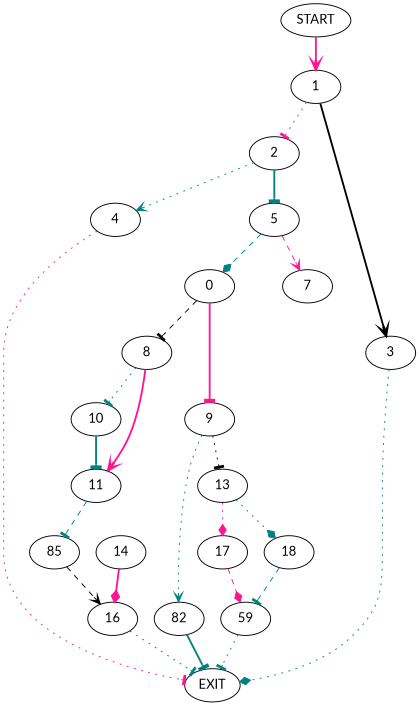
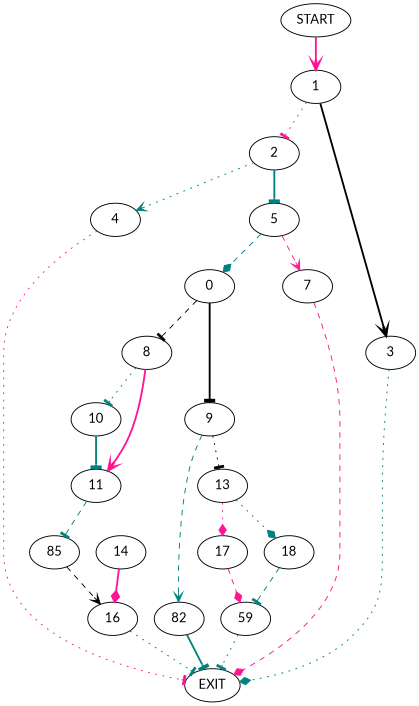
(210, 350) -> (210, 350)
none -> (340, 505)
(182, 513) -> (182, 513)
